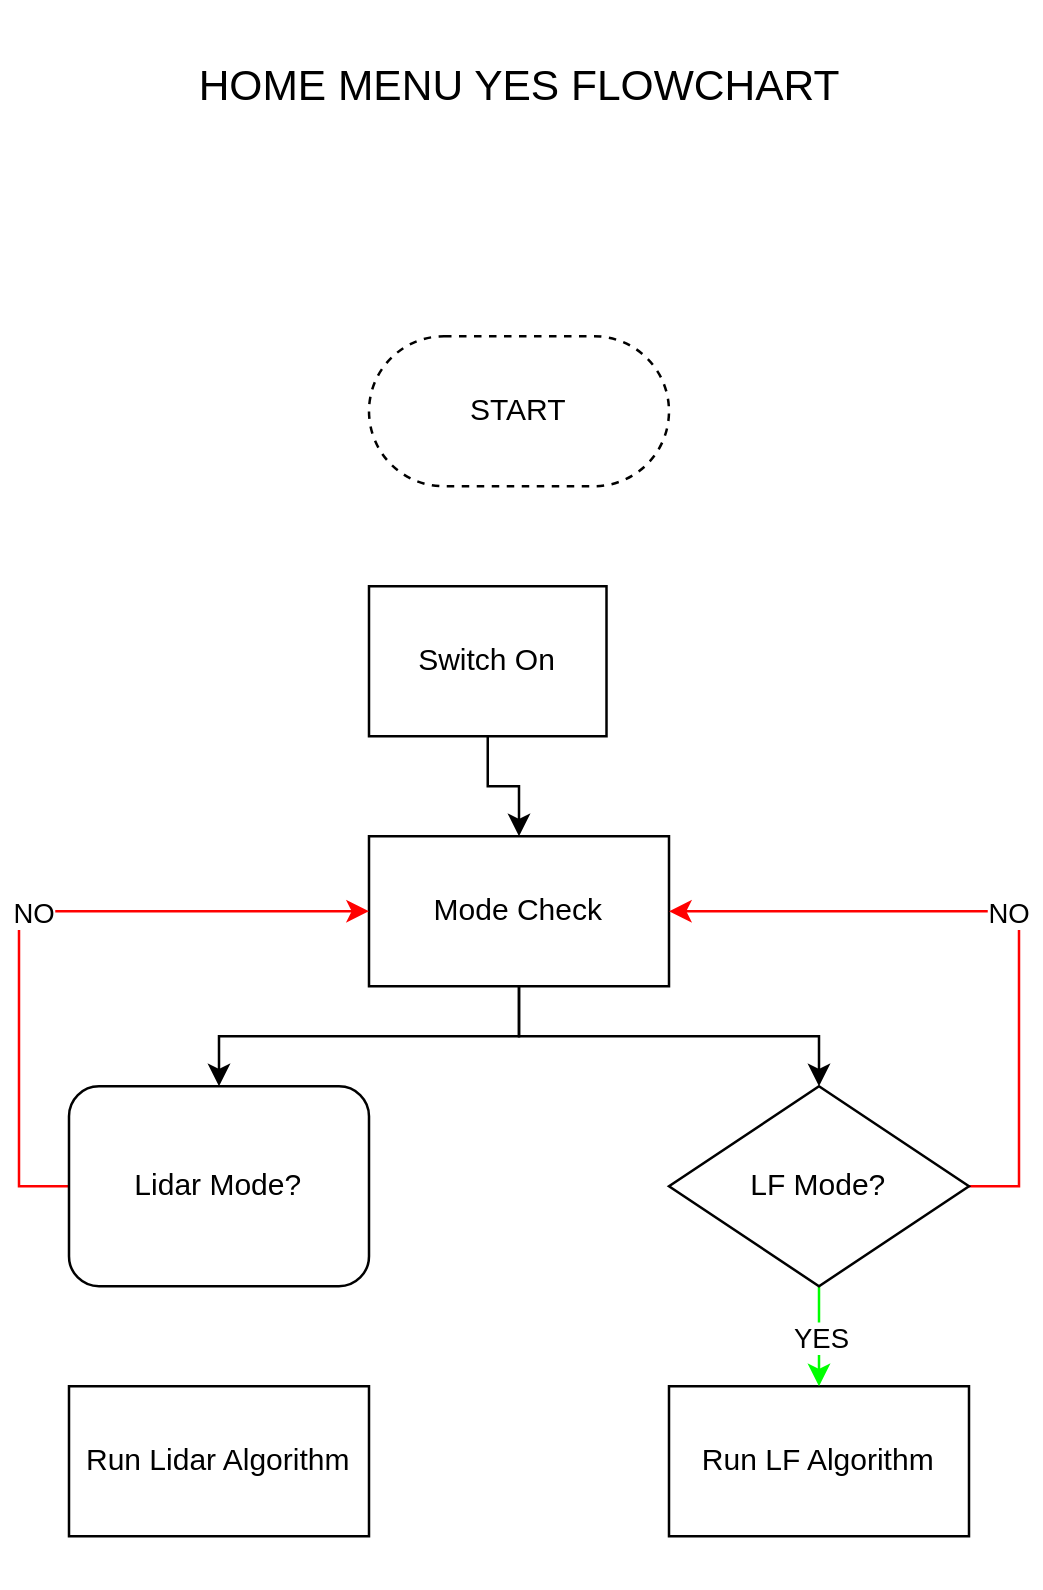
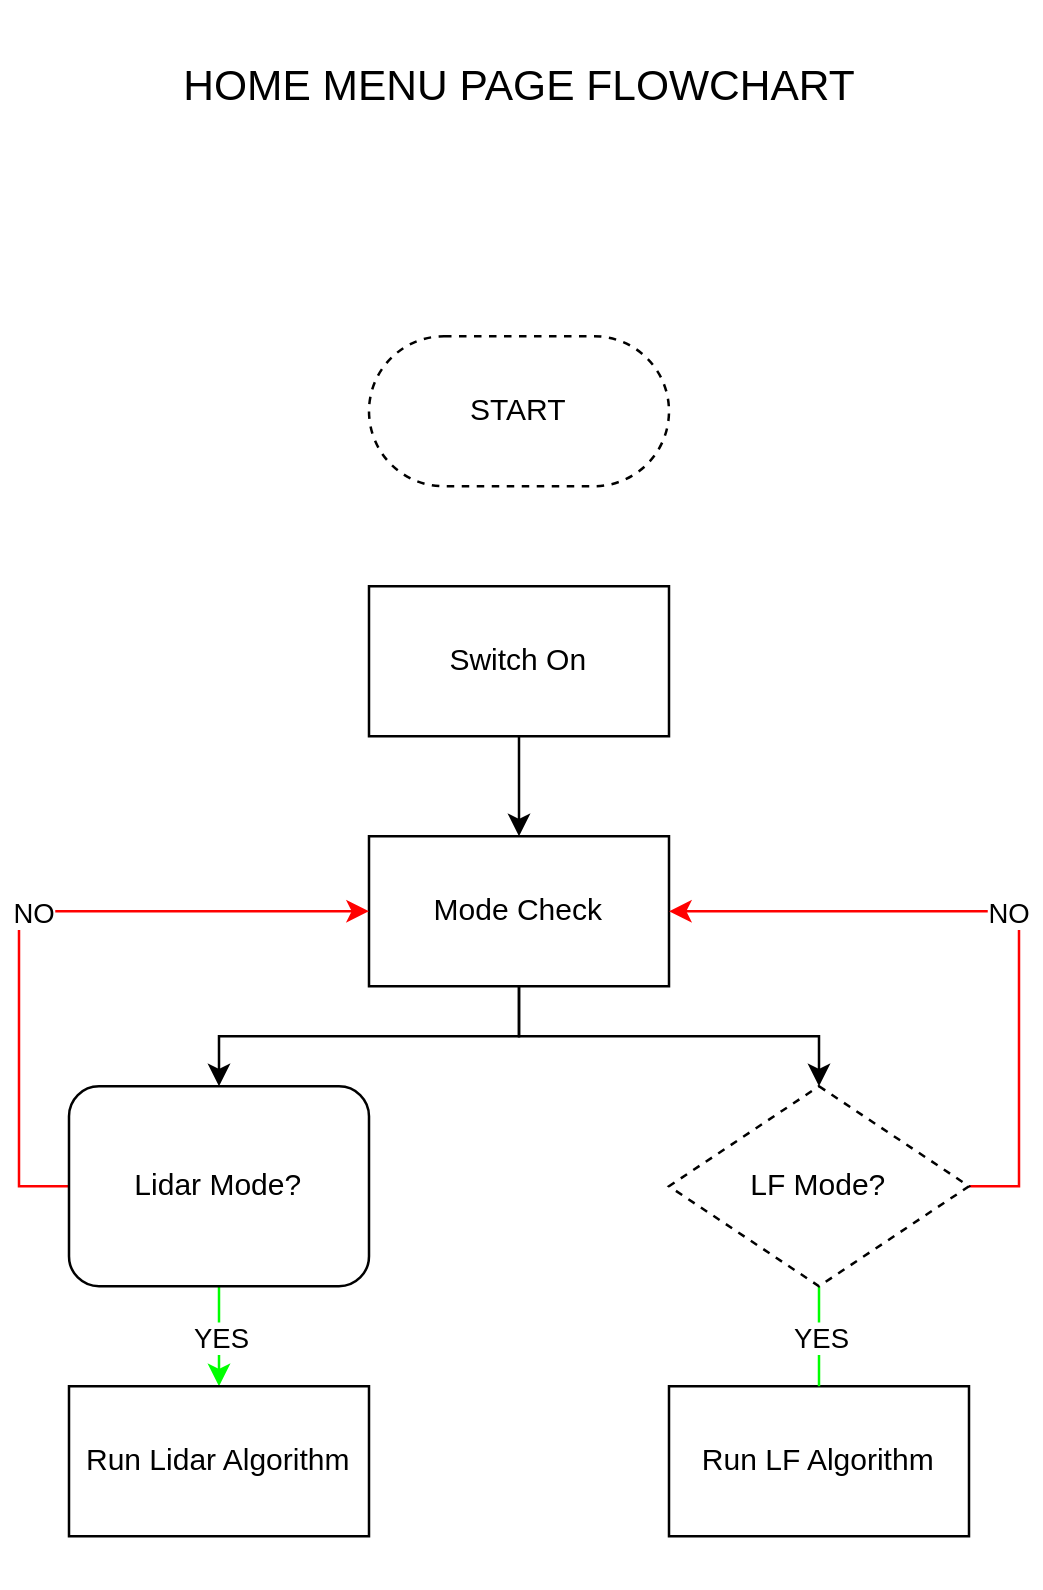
(520, 89) -> (520, 89)
(488, 661) -> (519, 661)
(819, 1186) -> (819, 1186)
none -> (219, 1328)
(819, 1368) -> (819, 1376)
